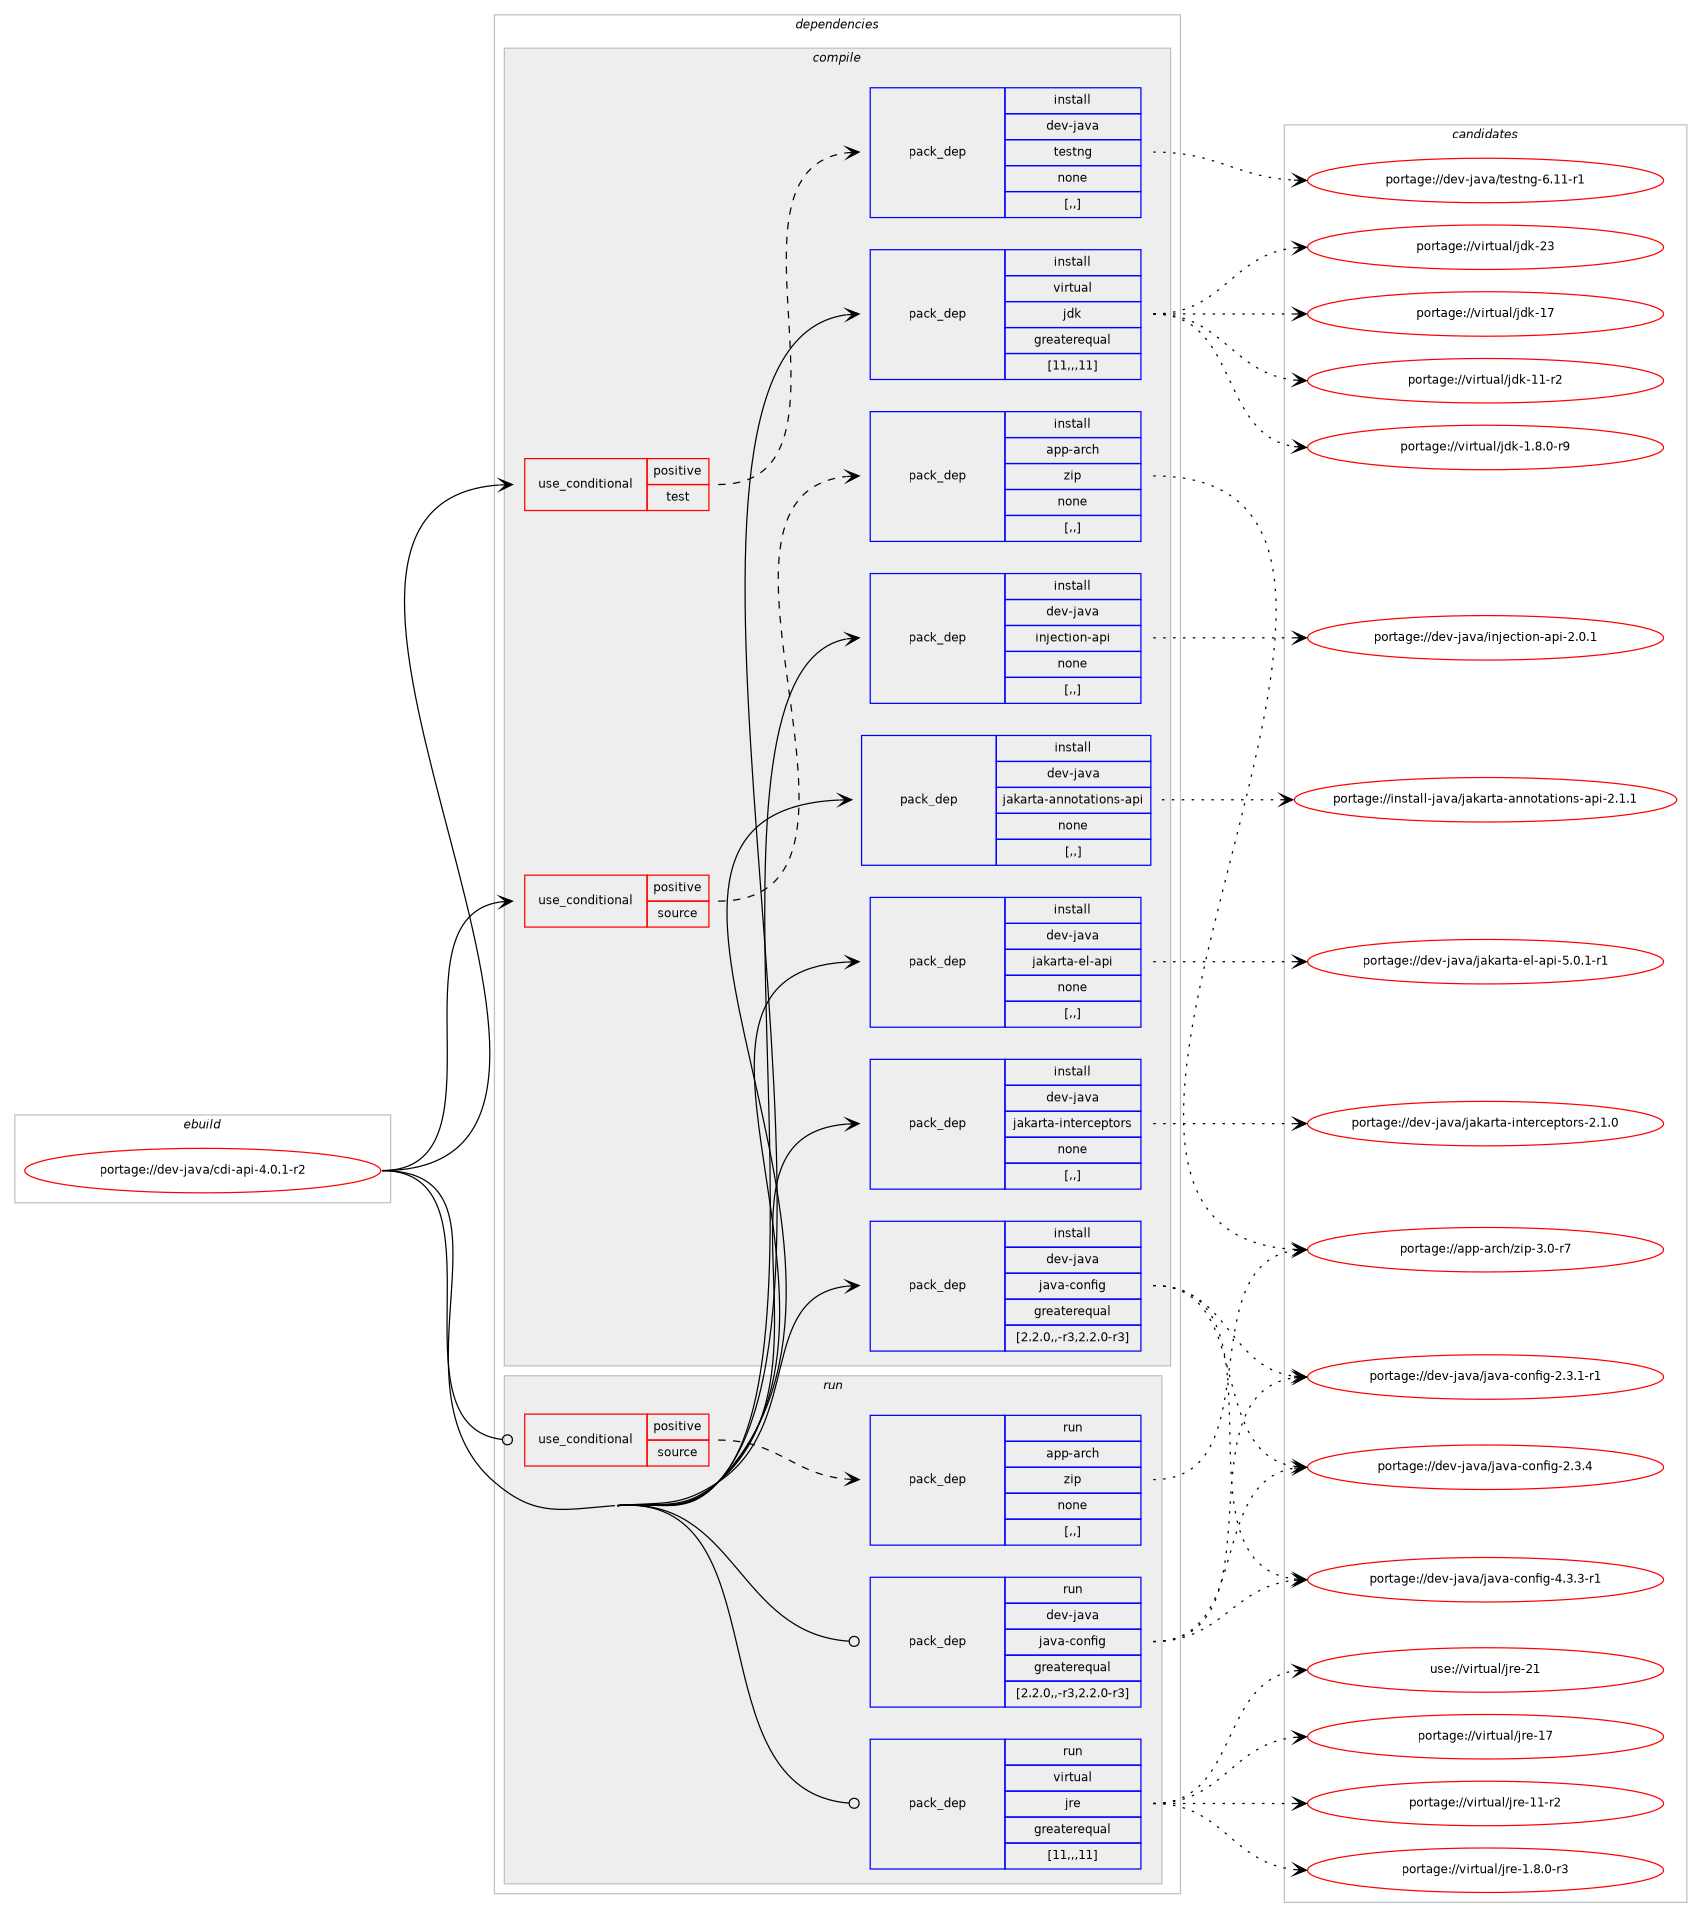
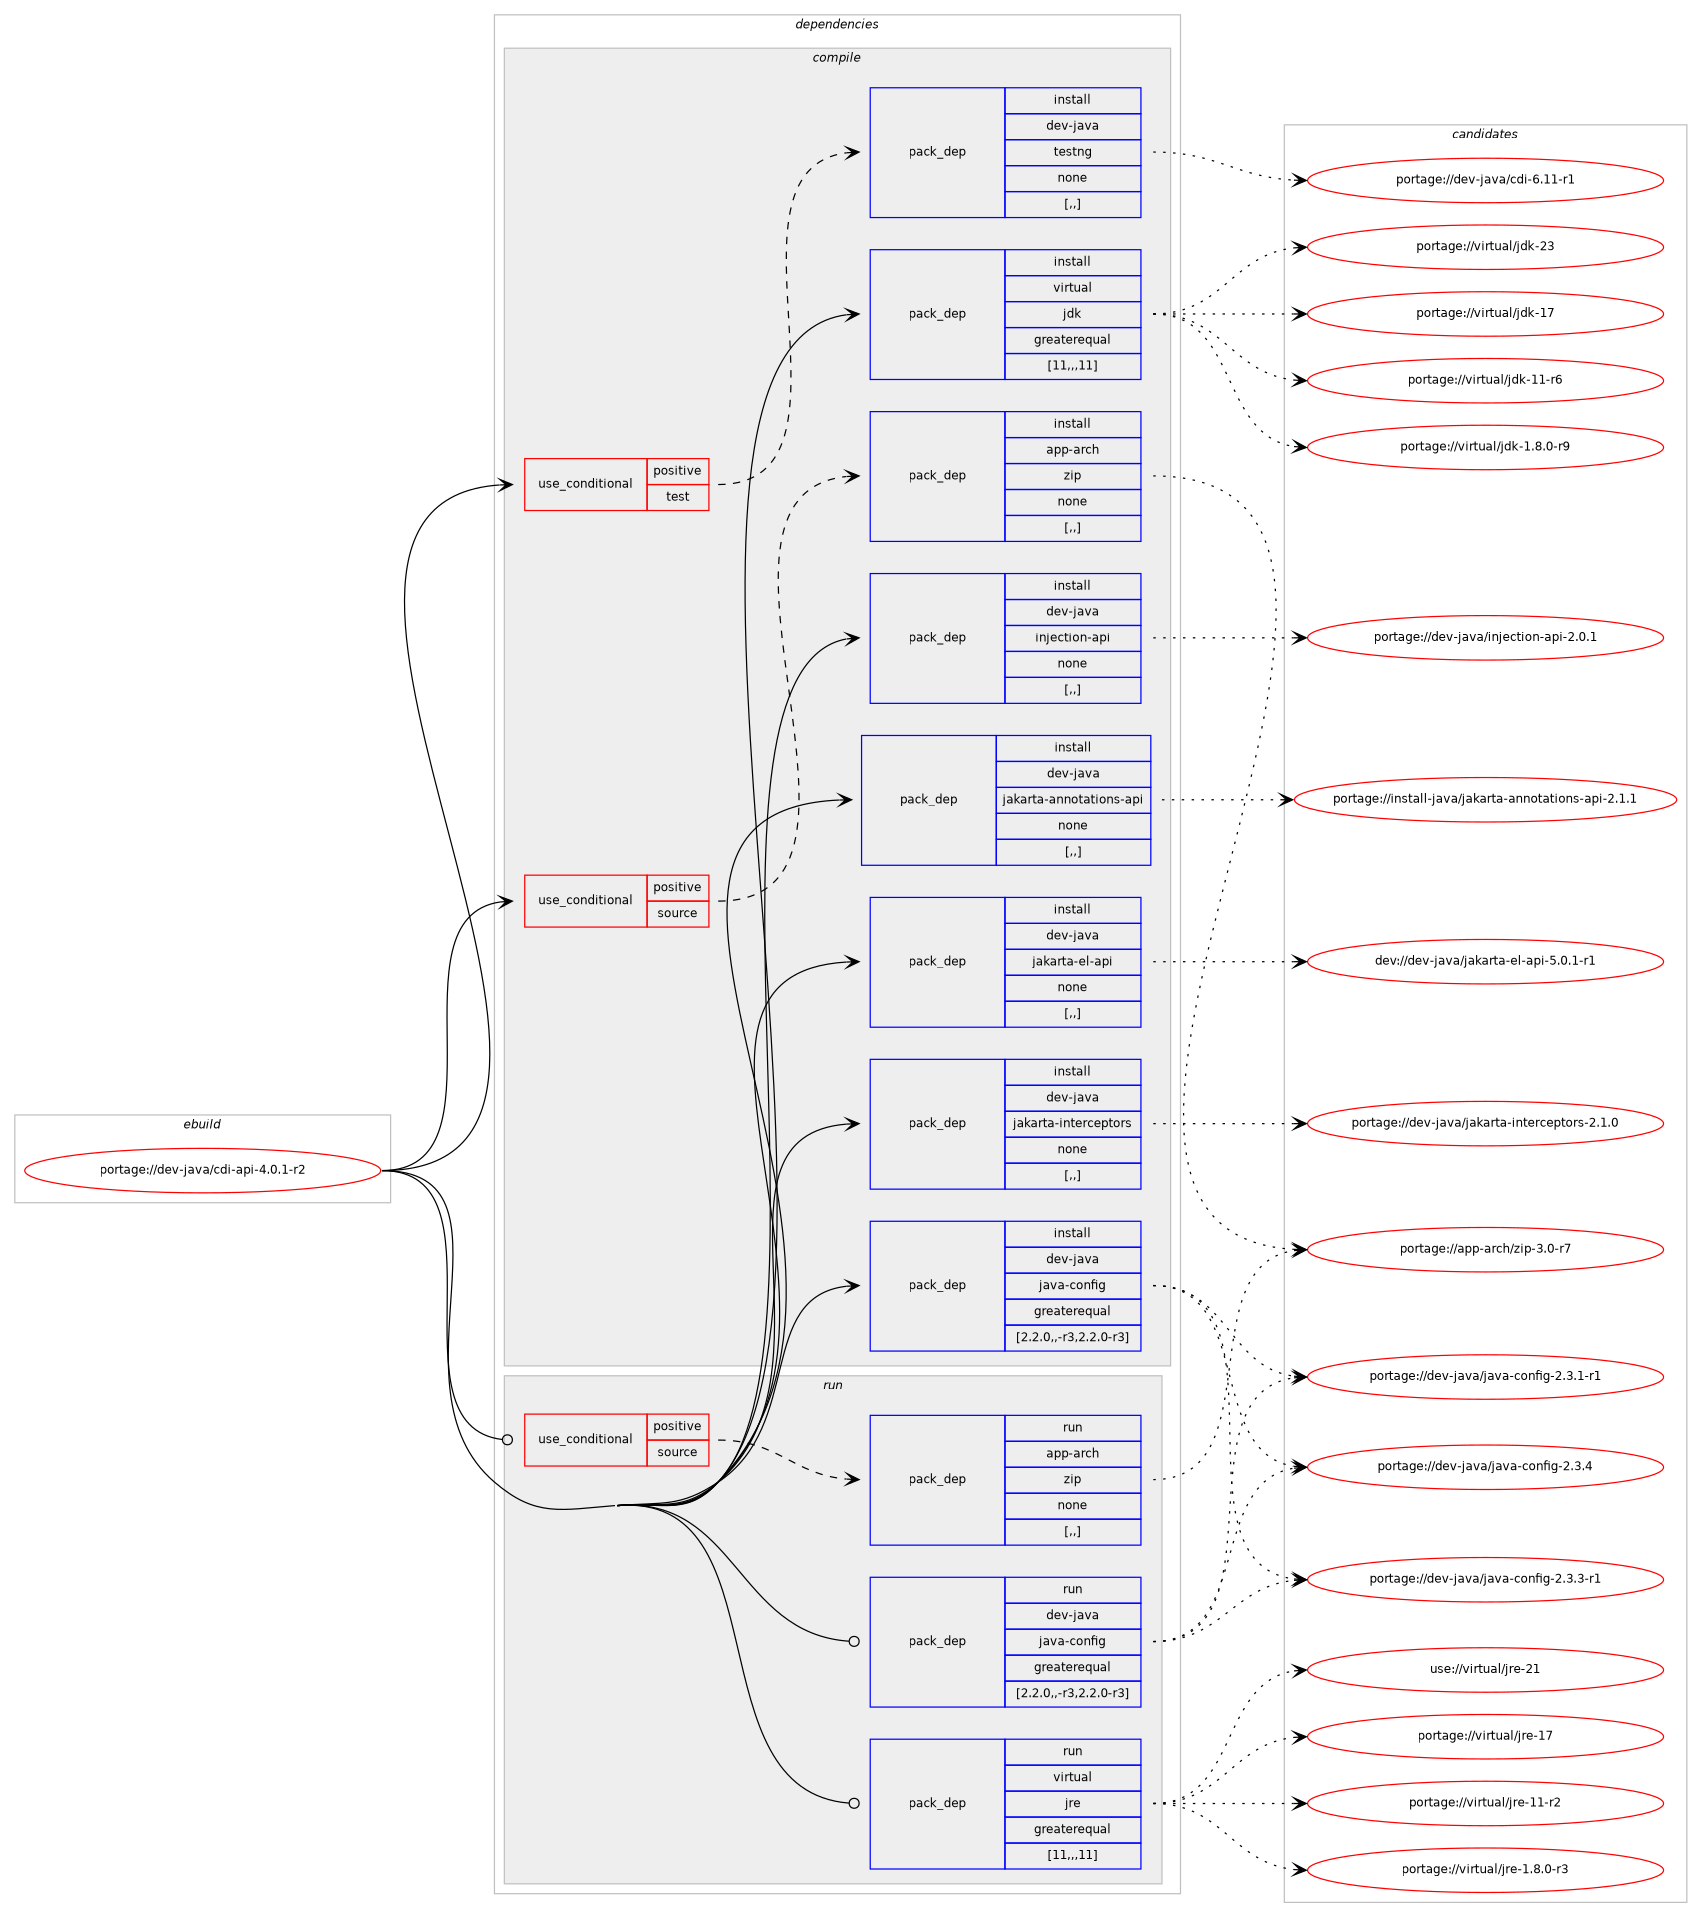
(1486, 180) -> (1486, 180)
(1486, 381) -> (1486, 381)
(1486, 962) -> (1486, 962)
(1486, 1580) -> (1486, 1580)
